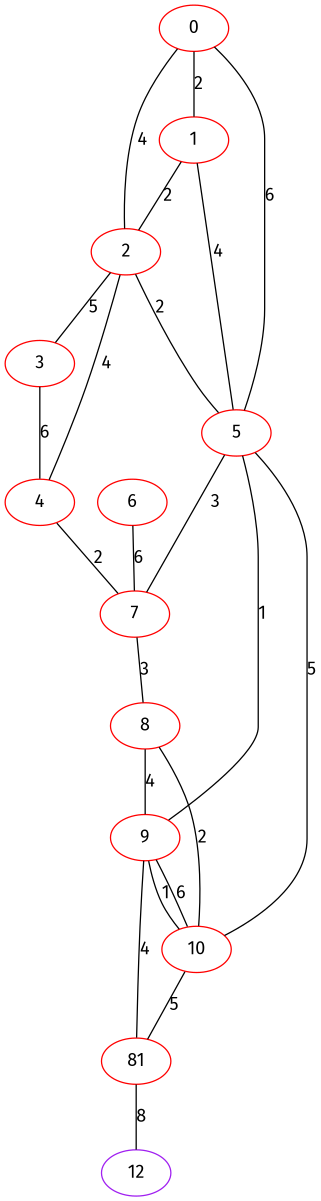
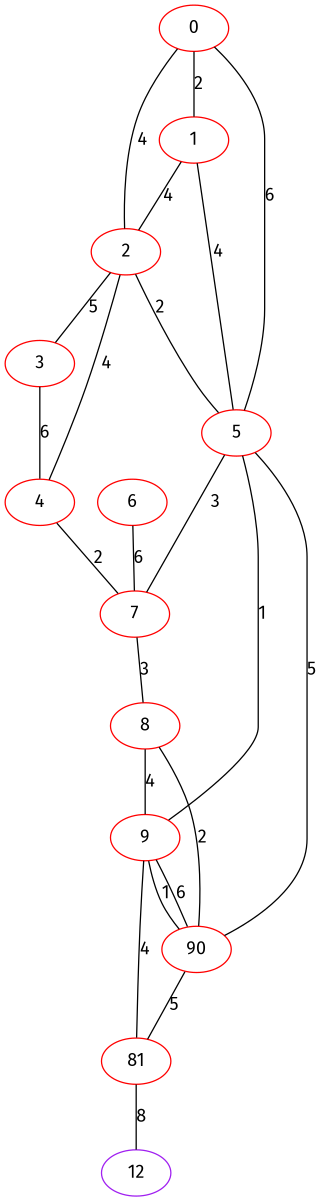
(168, 196) -> (168, 196)
(197, 949) -> (197, 949)
